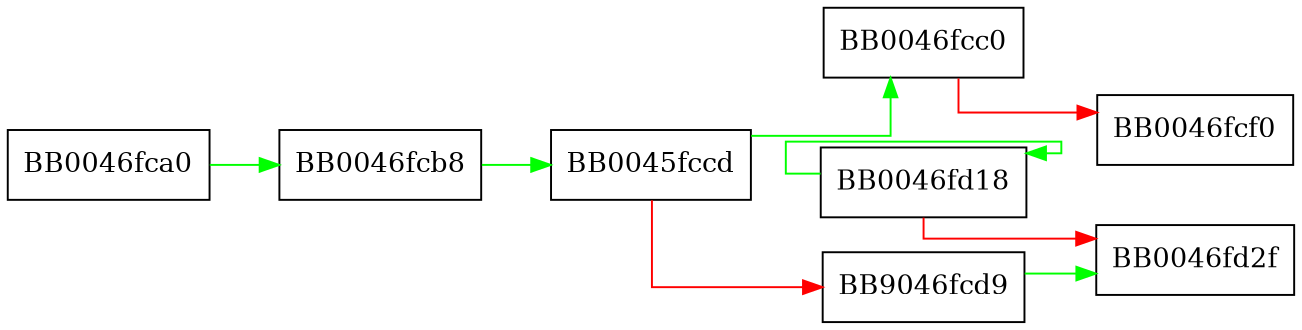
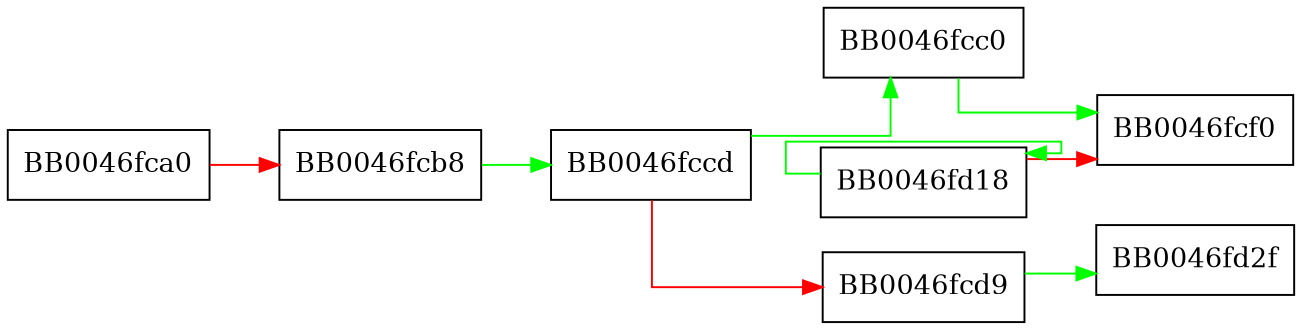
(1001, 113) -> (1001, 113)
(235, 165) -> (235, 165)
(651, 165) -> (651, 165)
(989, 239) -> (1052, 159)
(924, 287) -> (924, 287)
